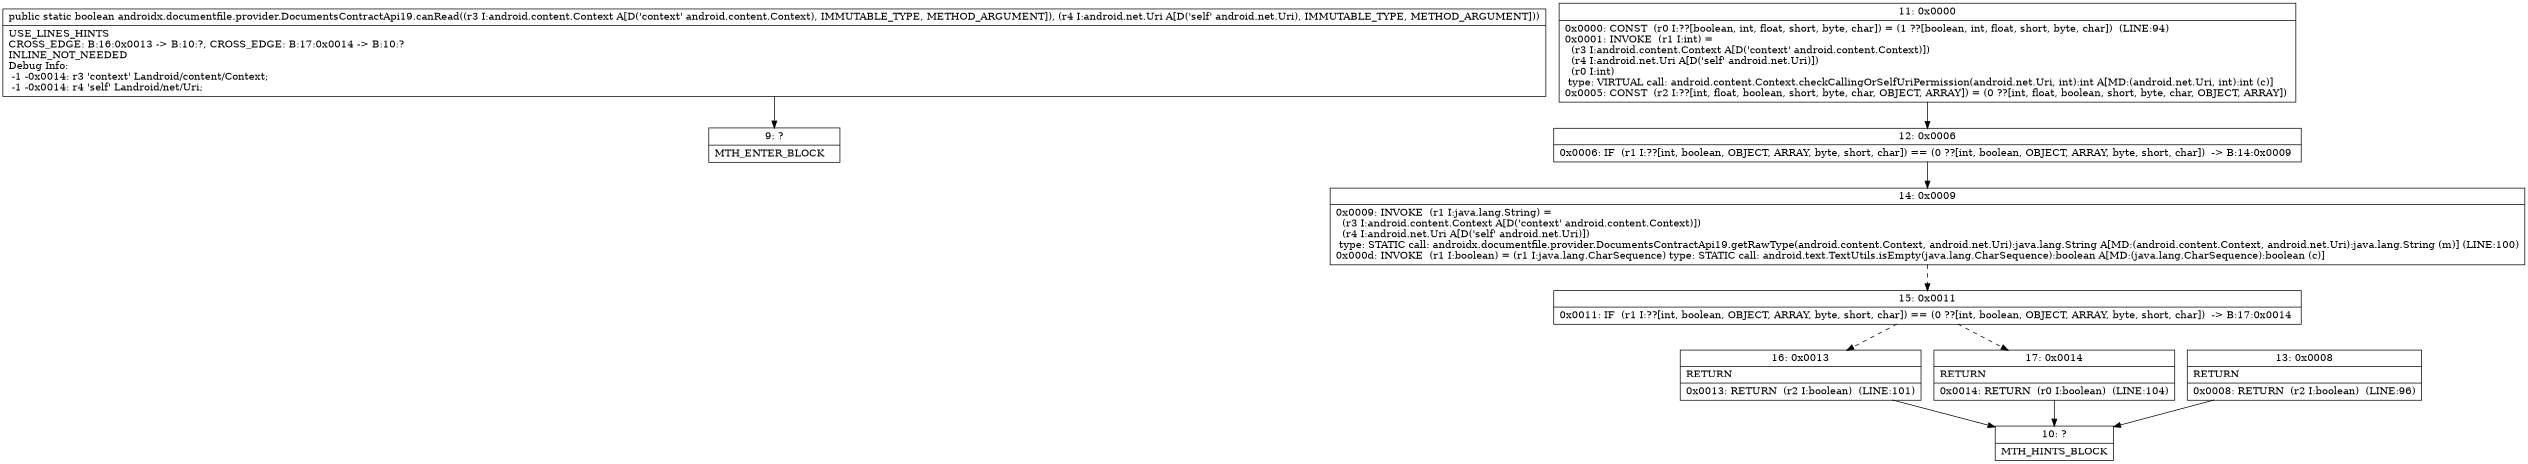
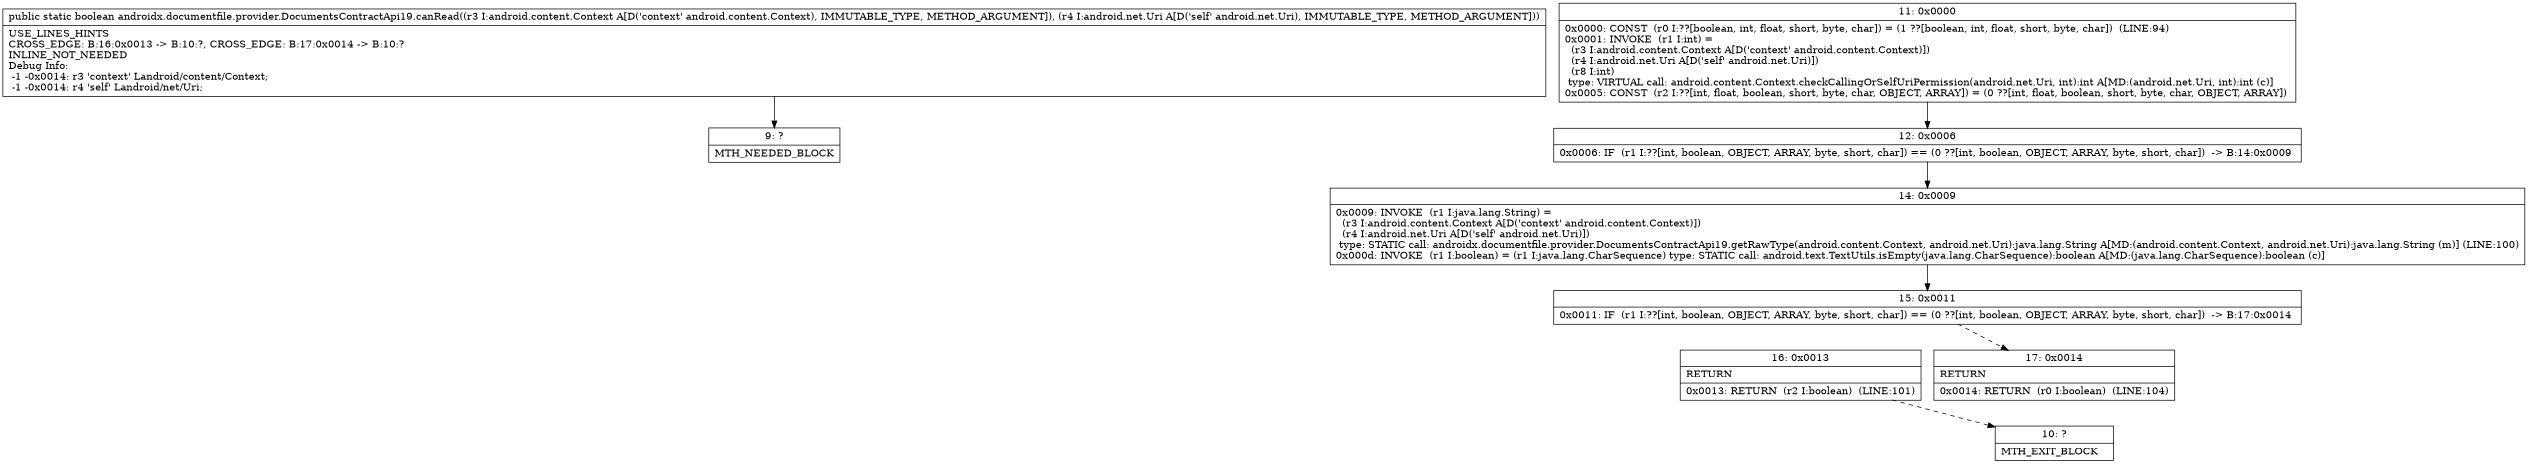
(1590, 72) -> (1590, 72)
(770, 153) -> (774, 153)
(1927, 274) -> (1927, 274)
(1875, 336) -> none
(2304, 375) -> none
(2054, 409) -> none
(1940, 413) -> (1940, 413)
(2054, 452) -> (2050, 452)
